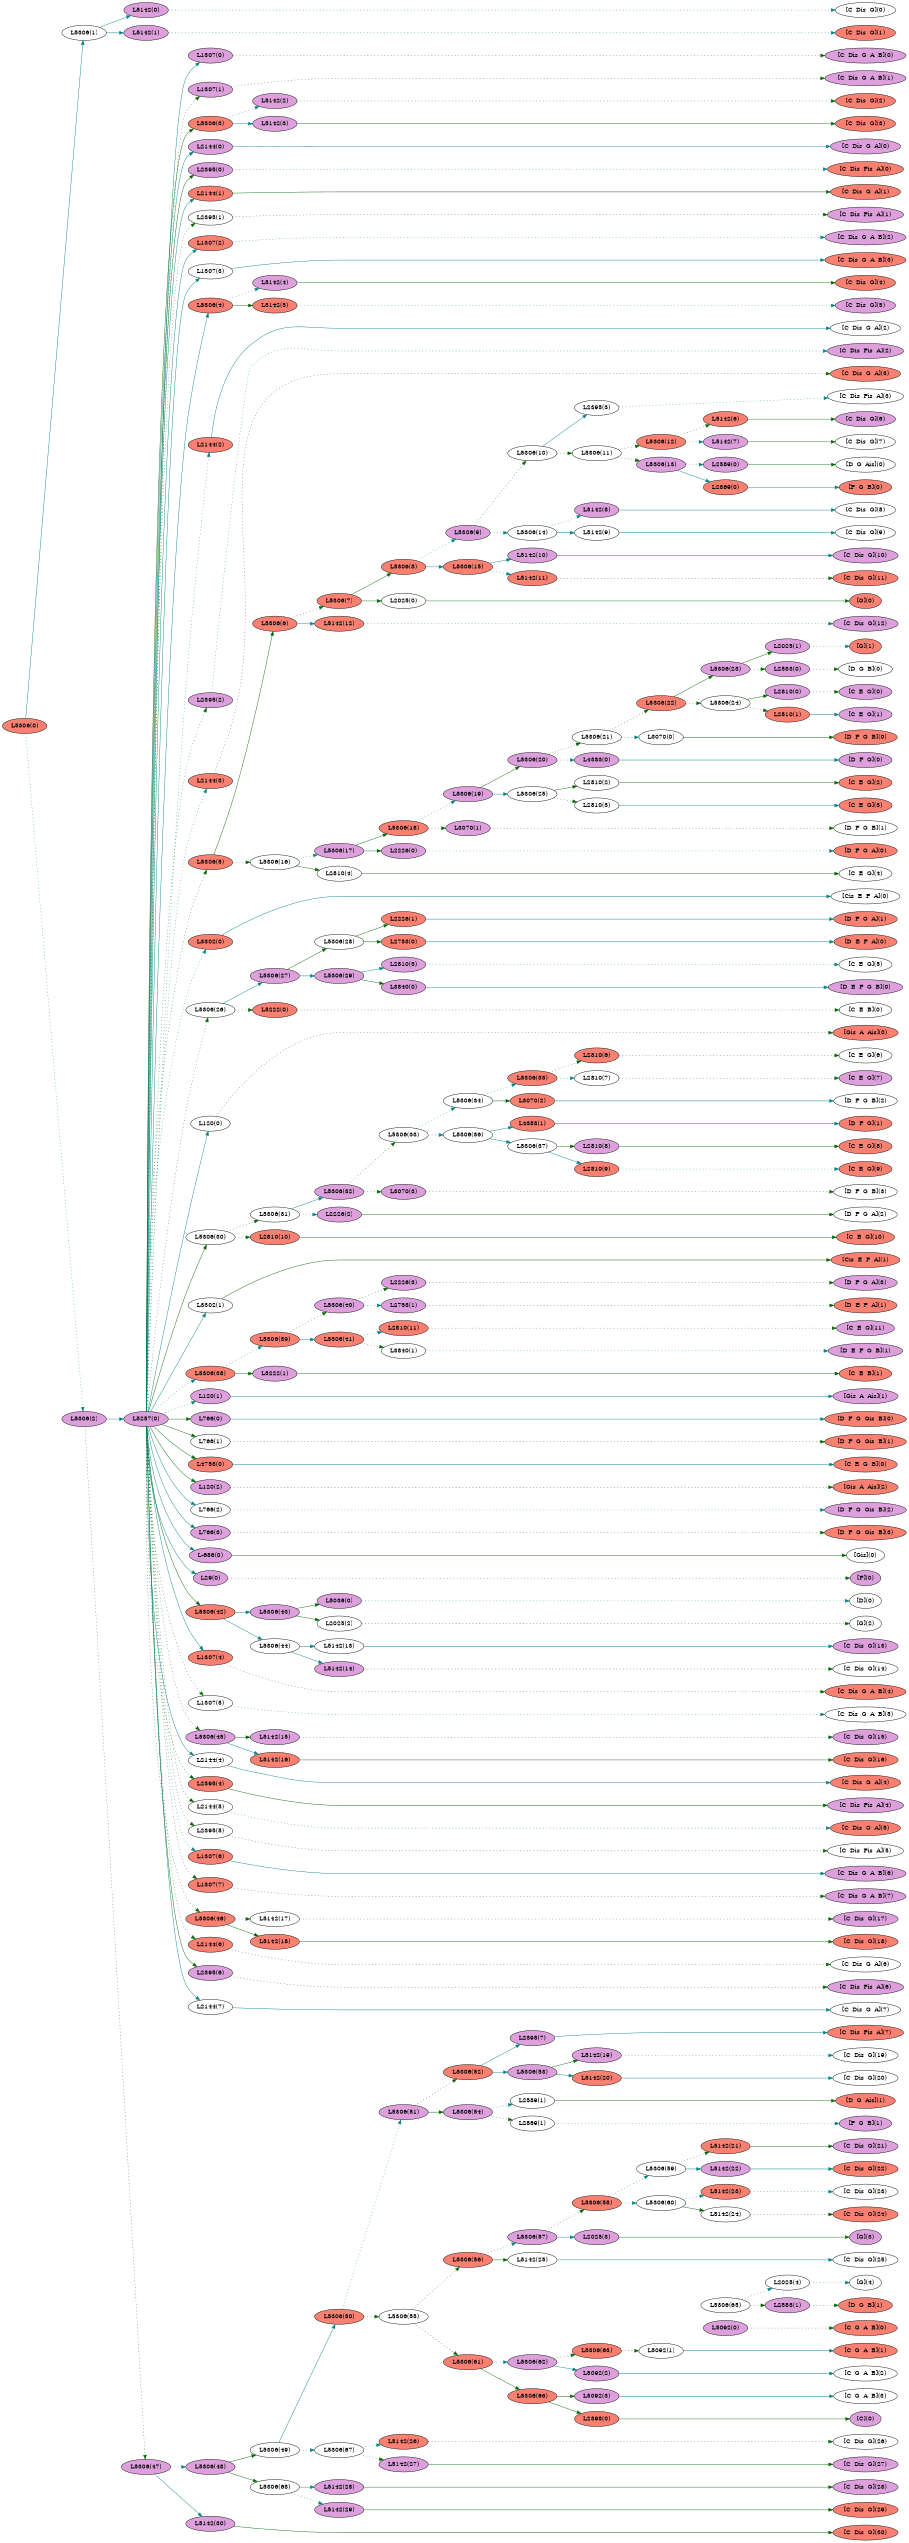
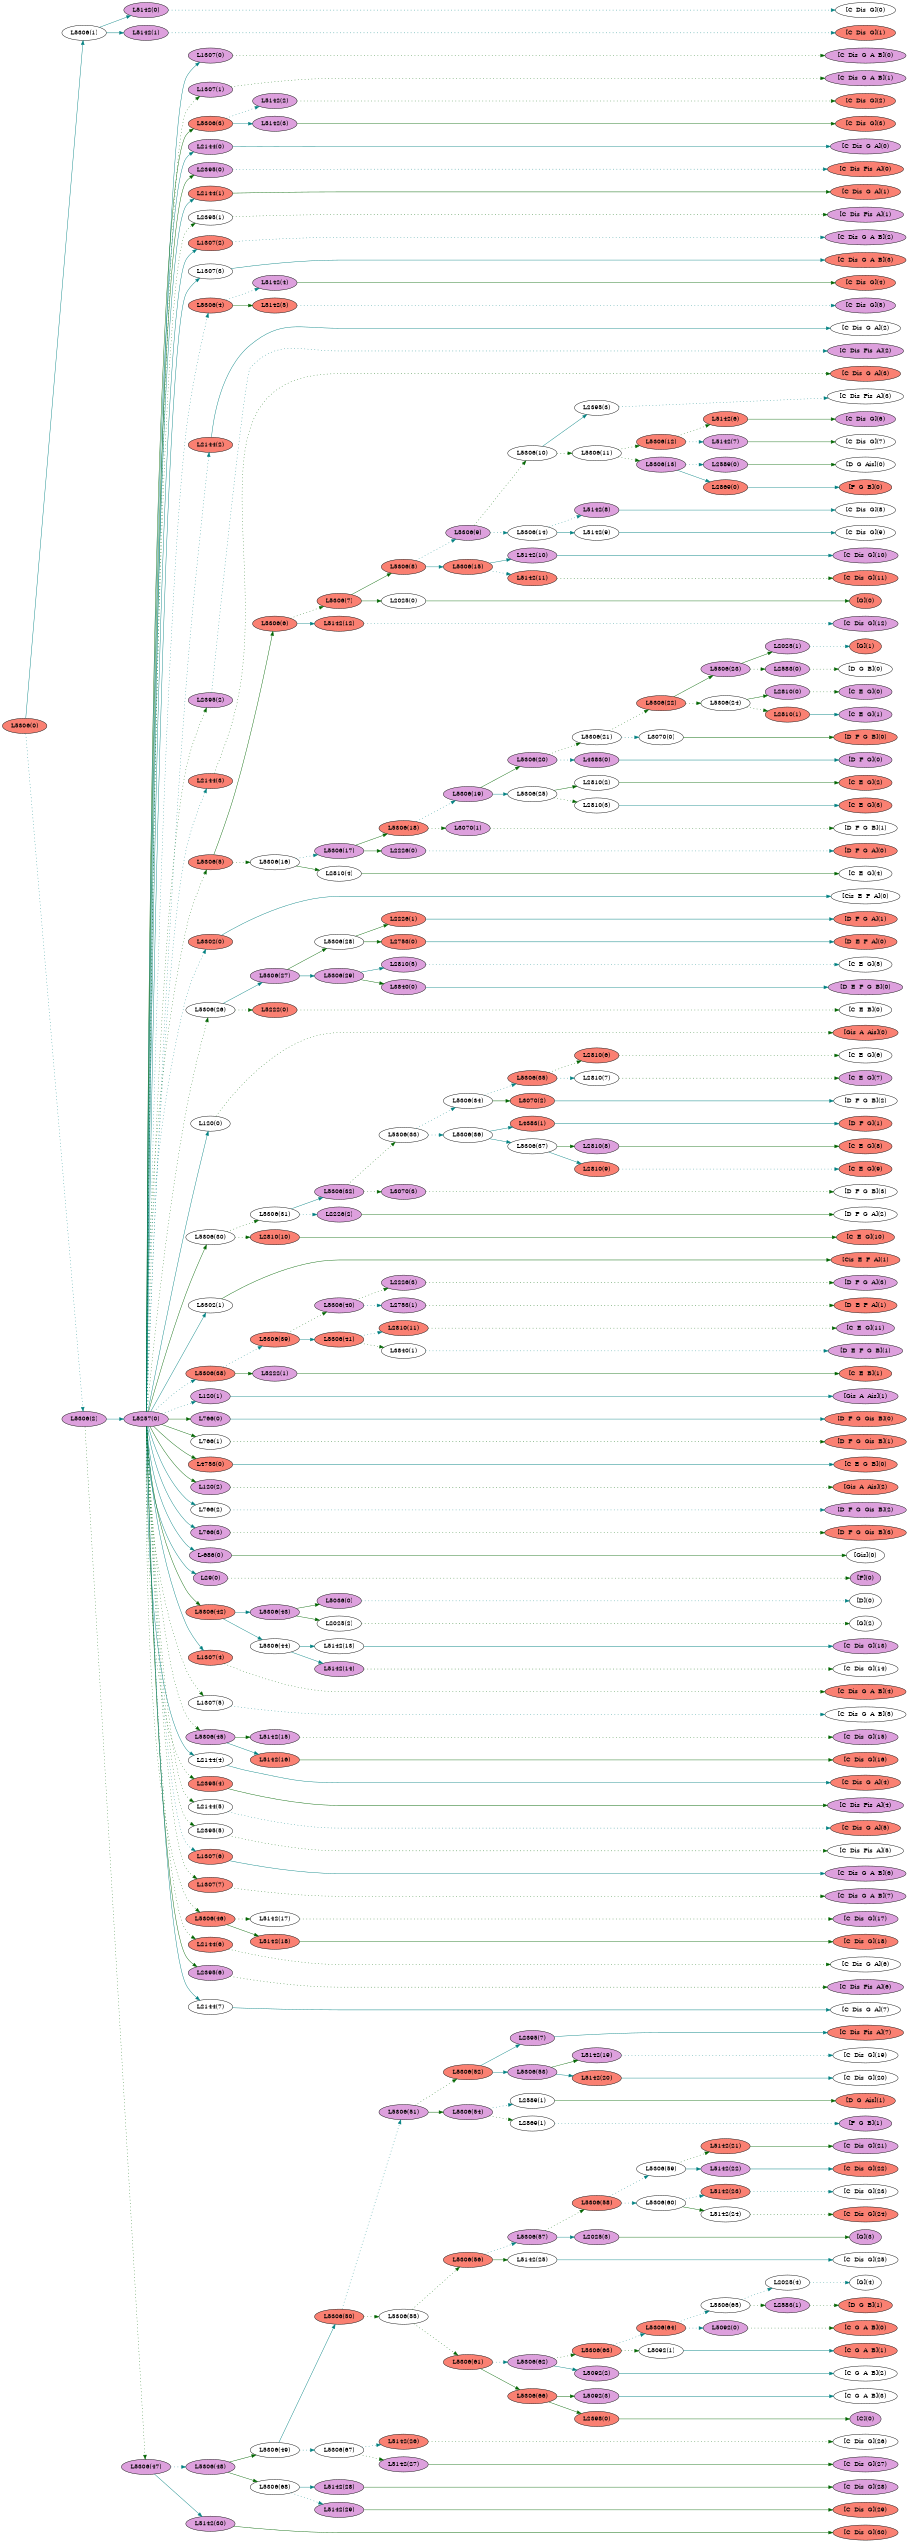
(162, 863) -> (162, 863)
none -> (661, 2328)
